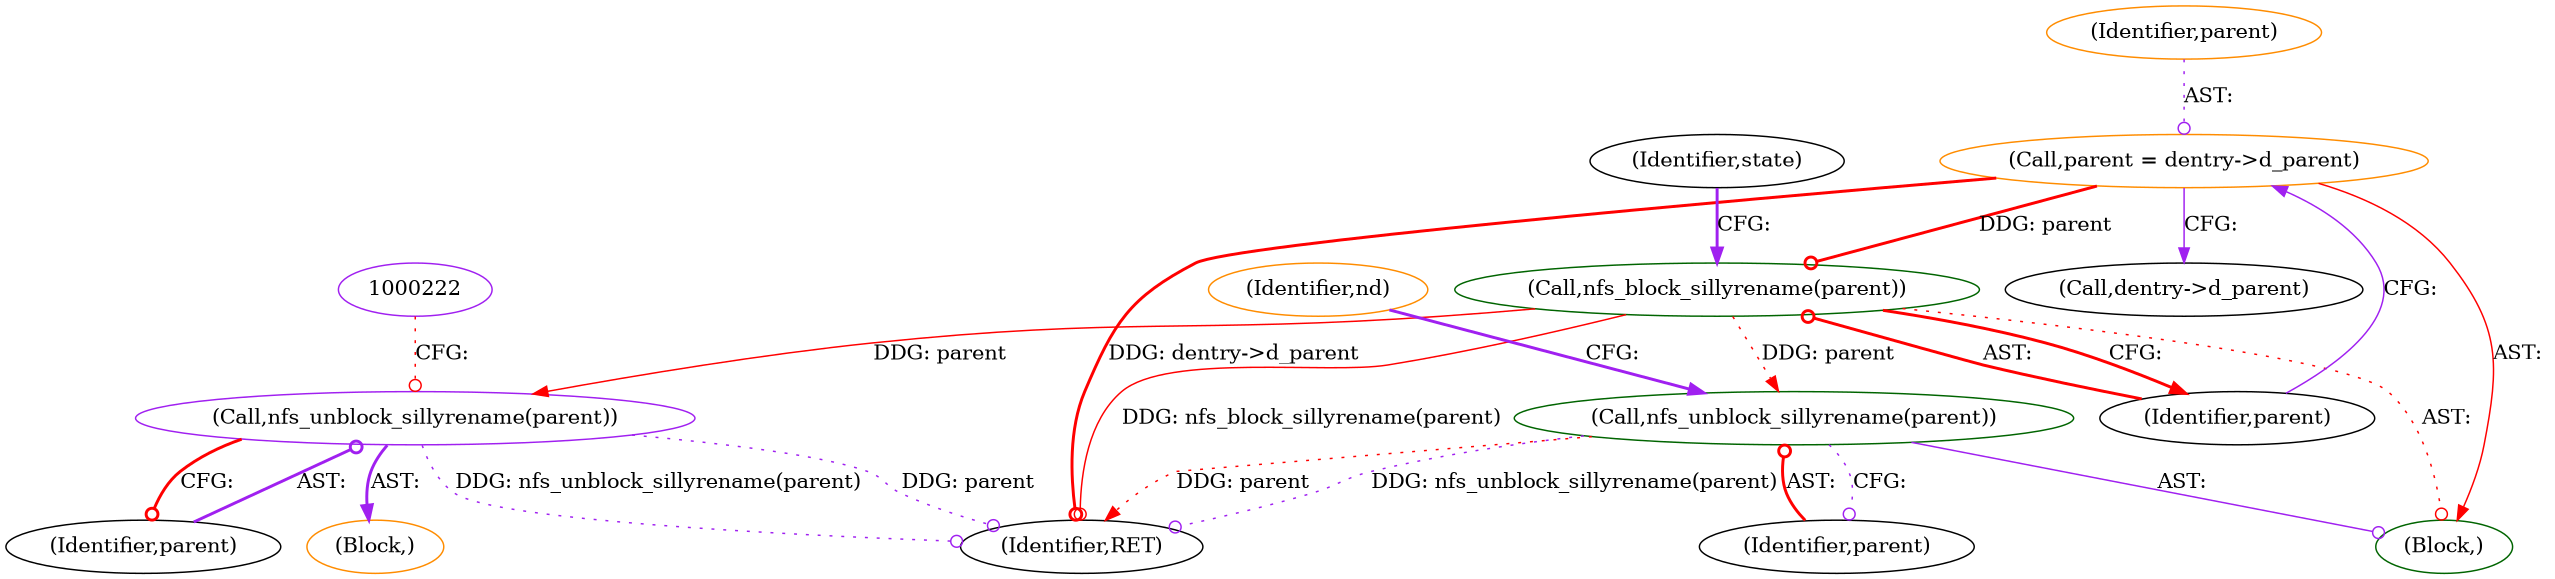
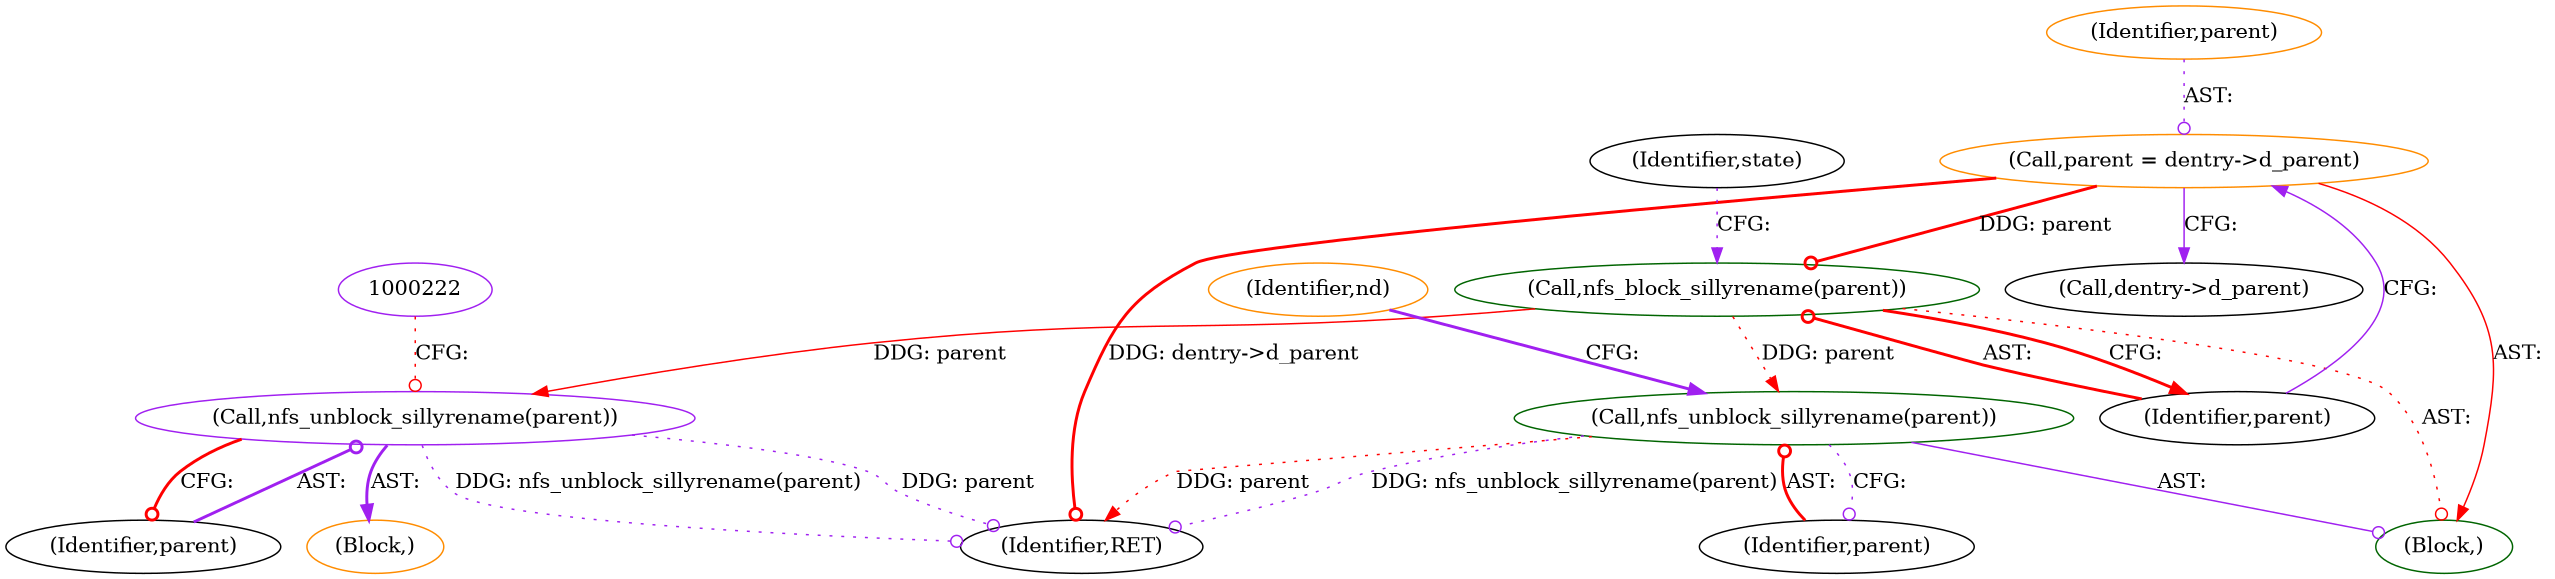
(1717, 218) -> (1717, 218)
(1311, 368) -> none
